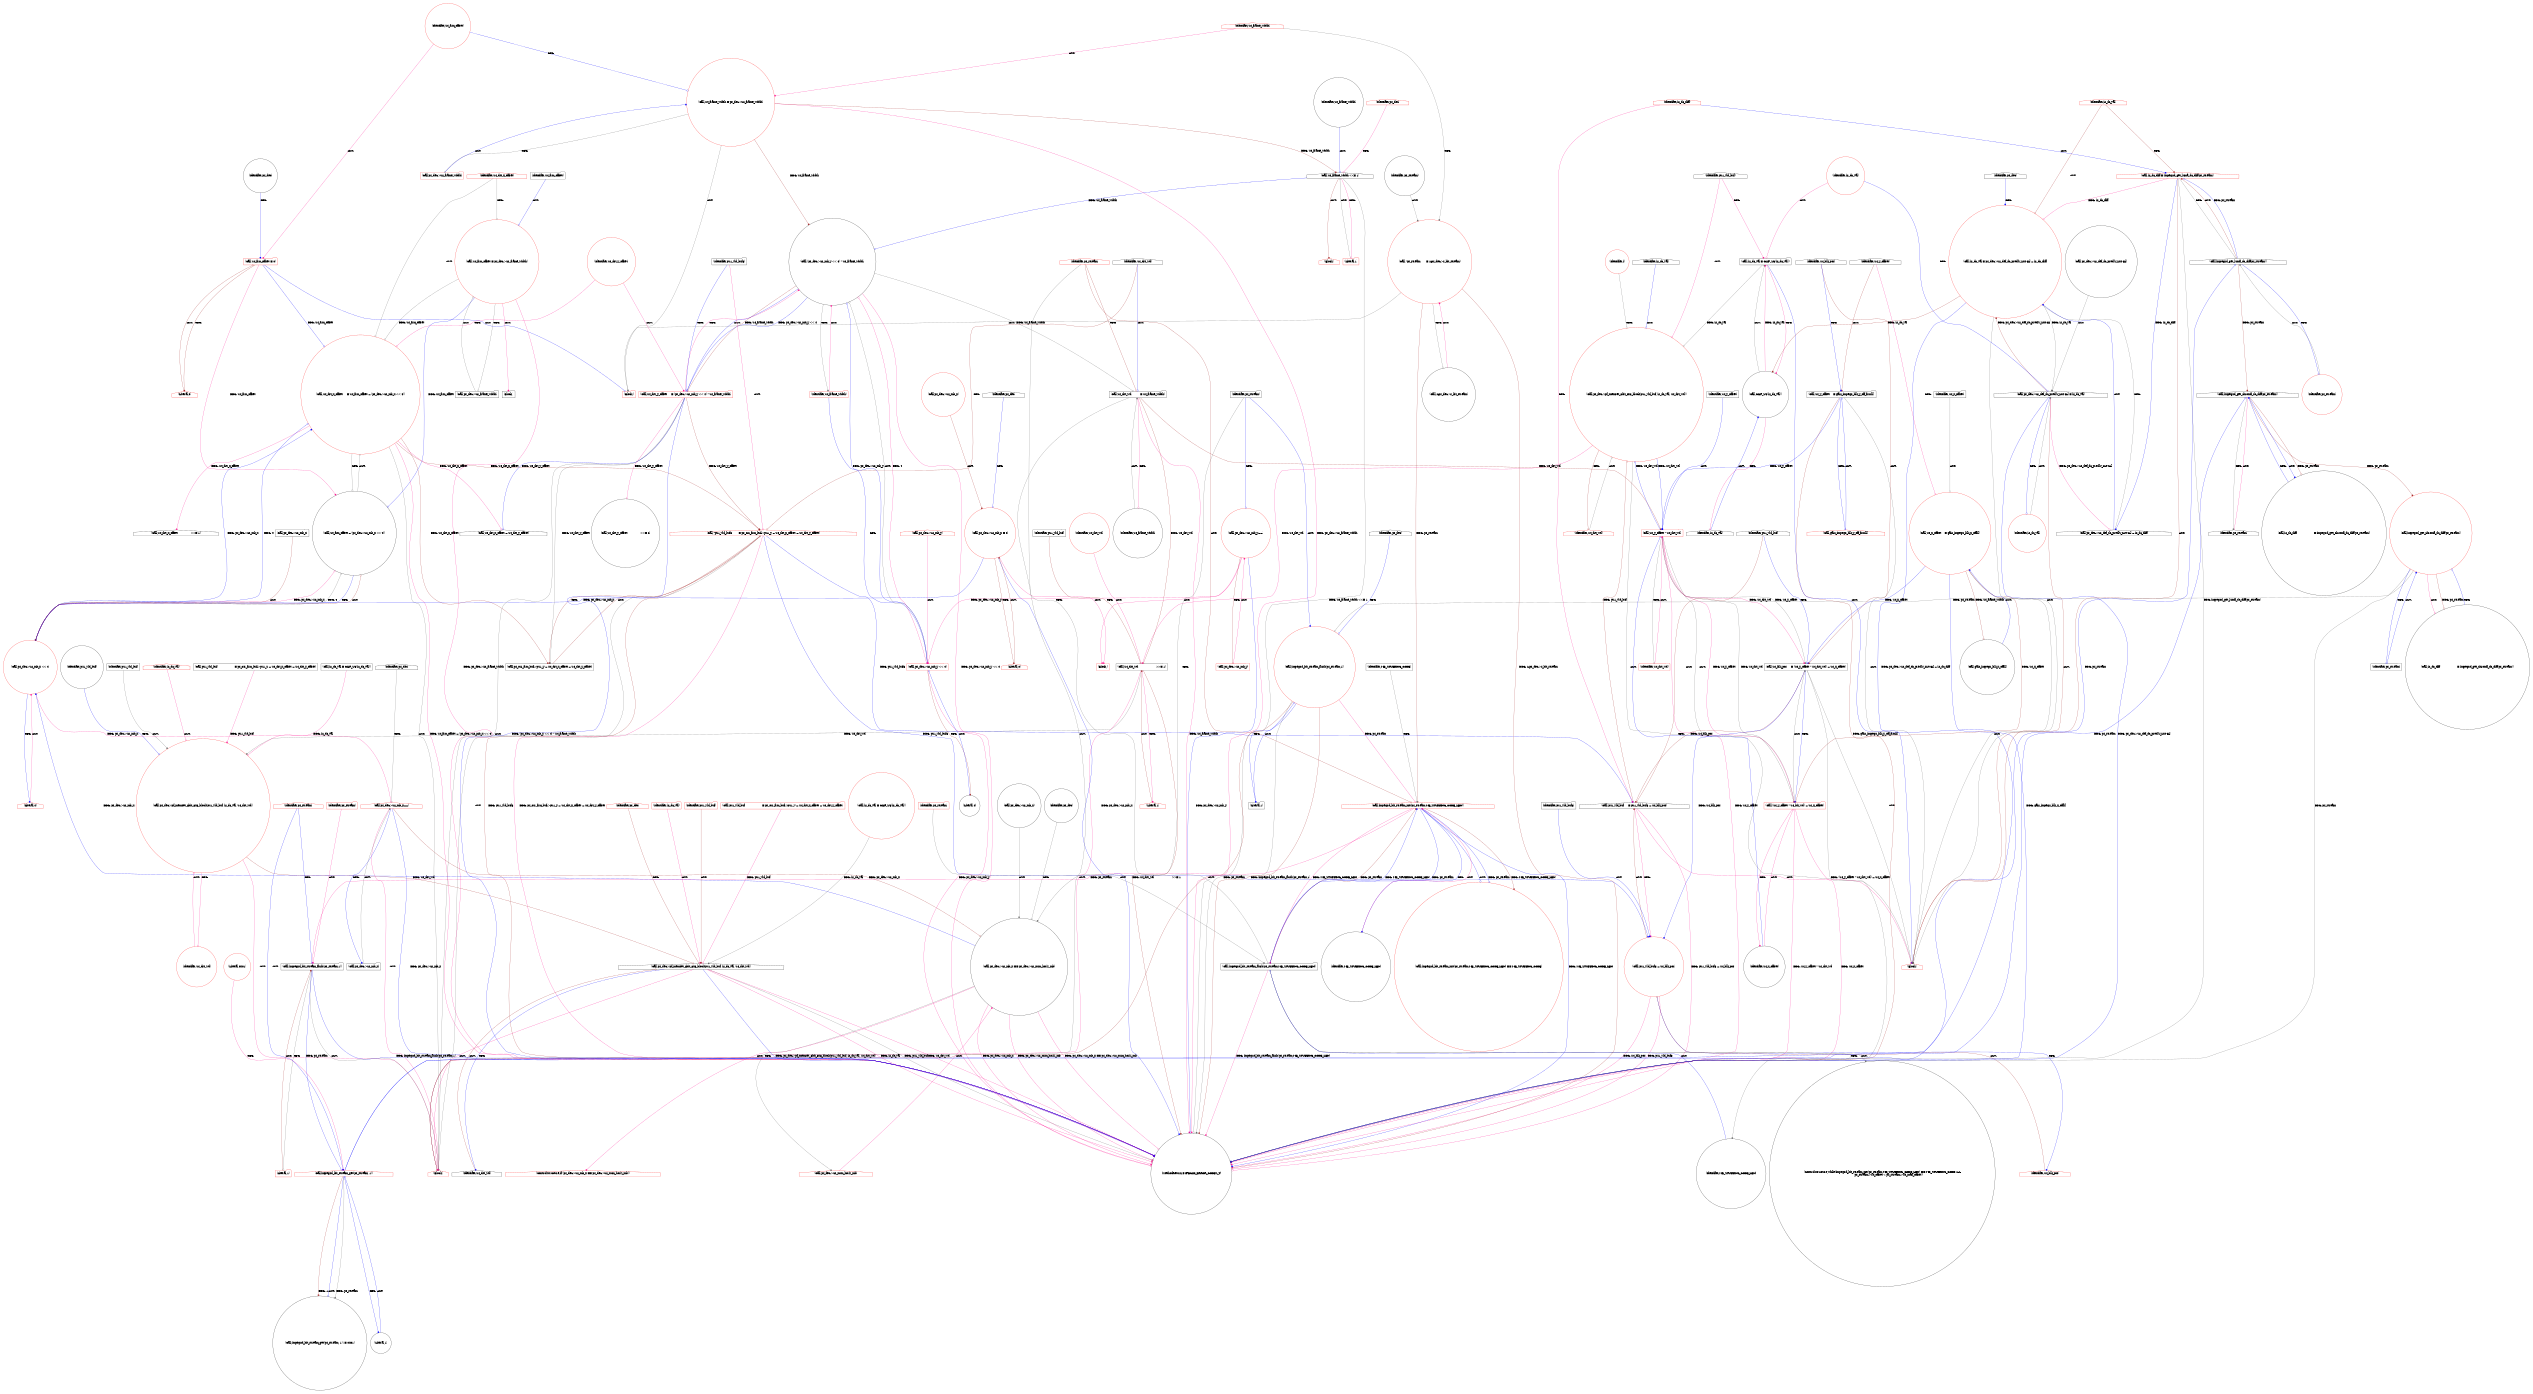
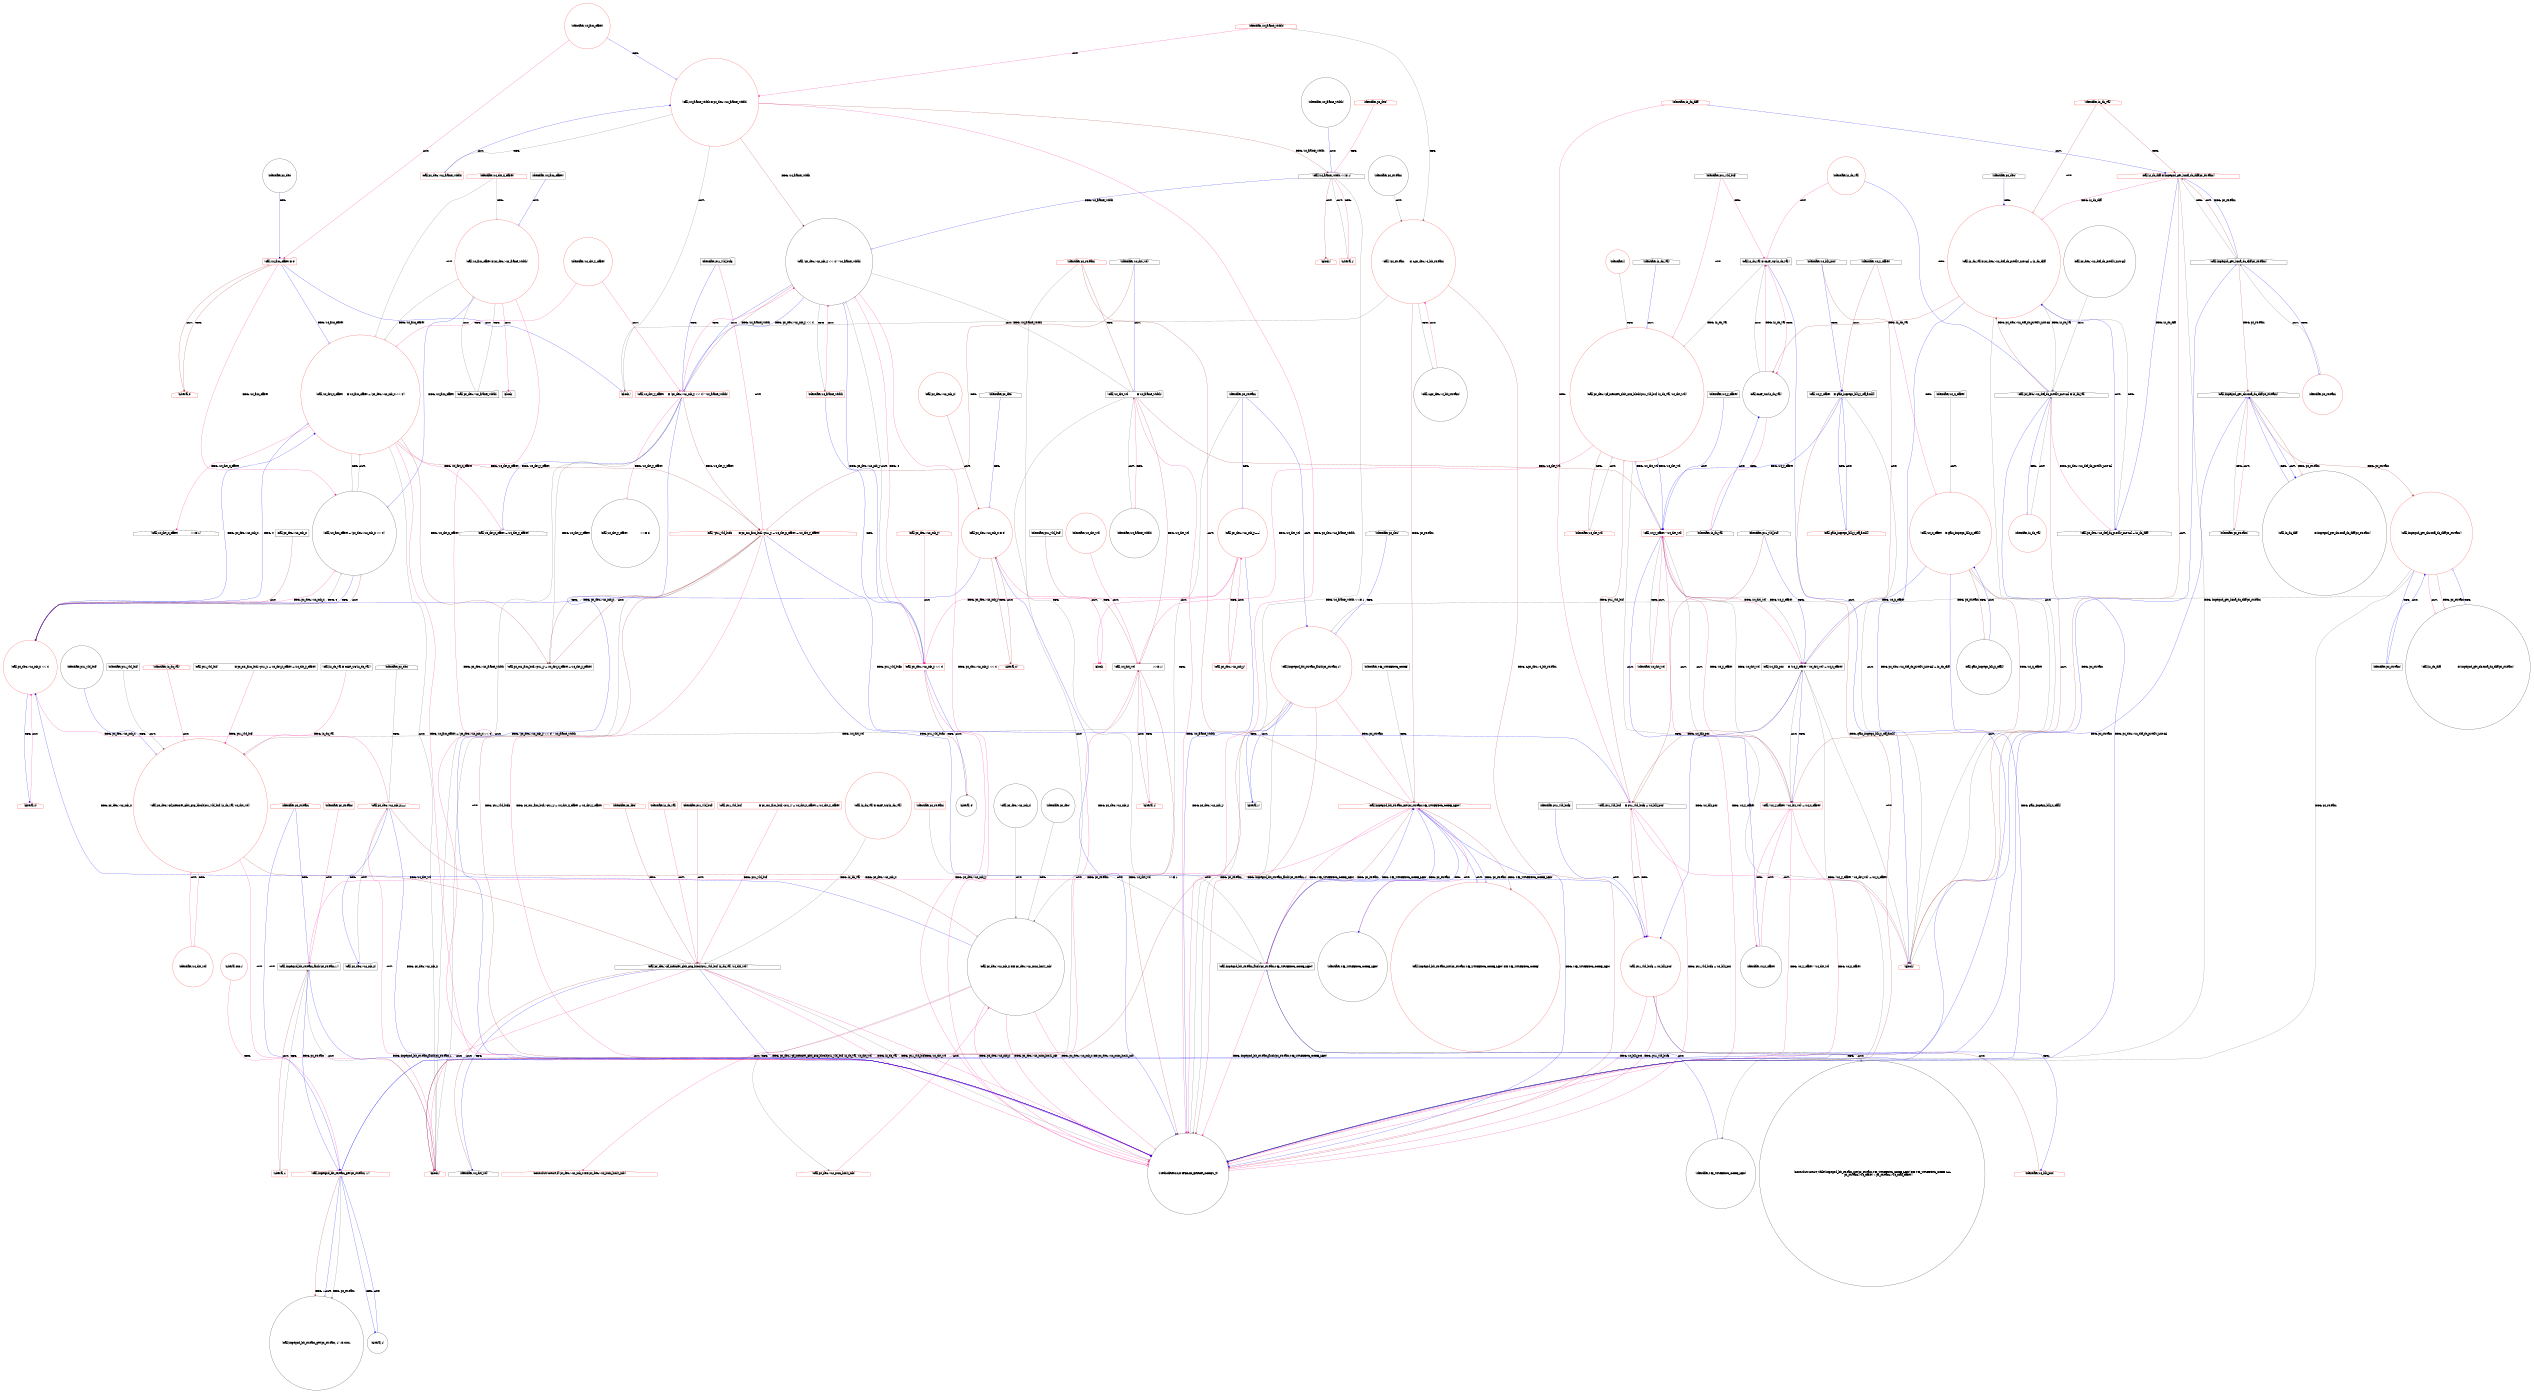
(1990, 600) -> (1983, 600)
